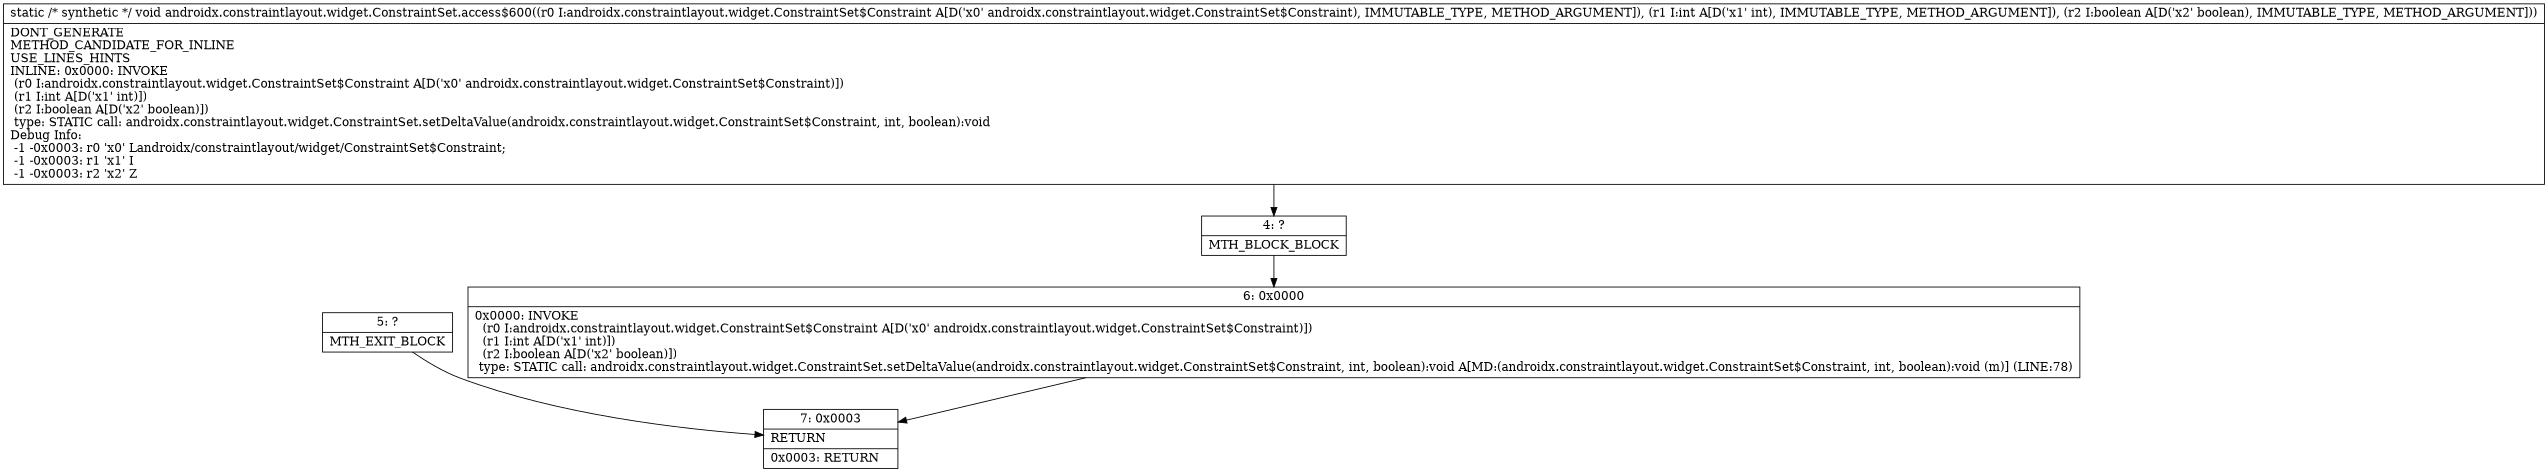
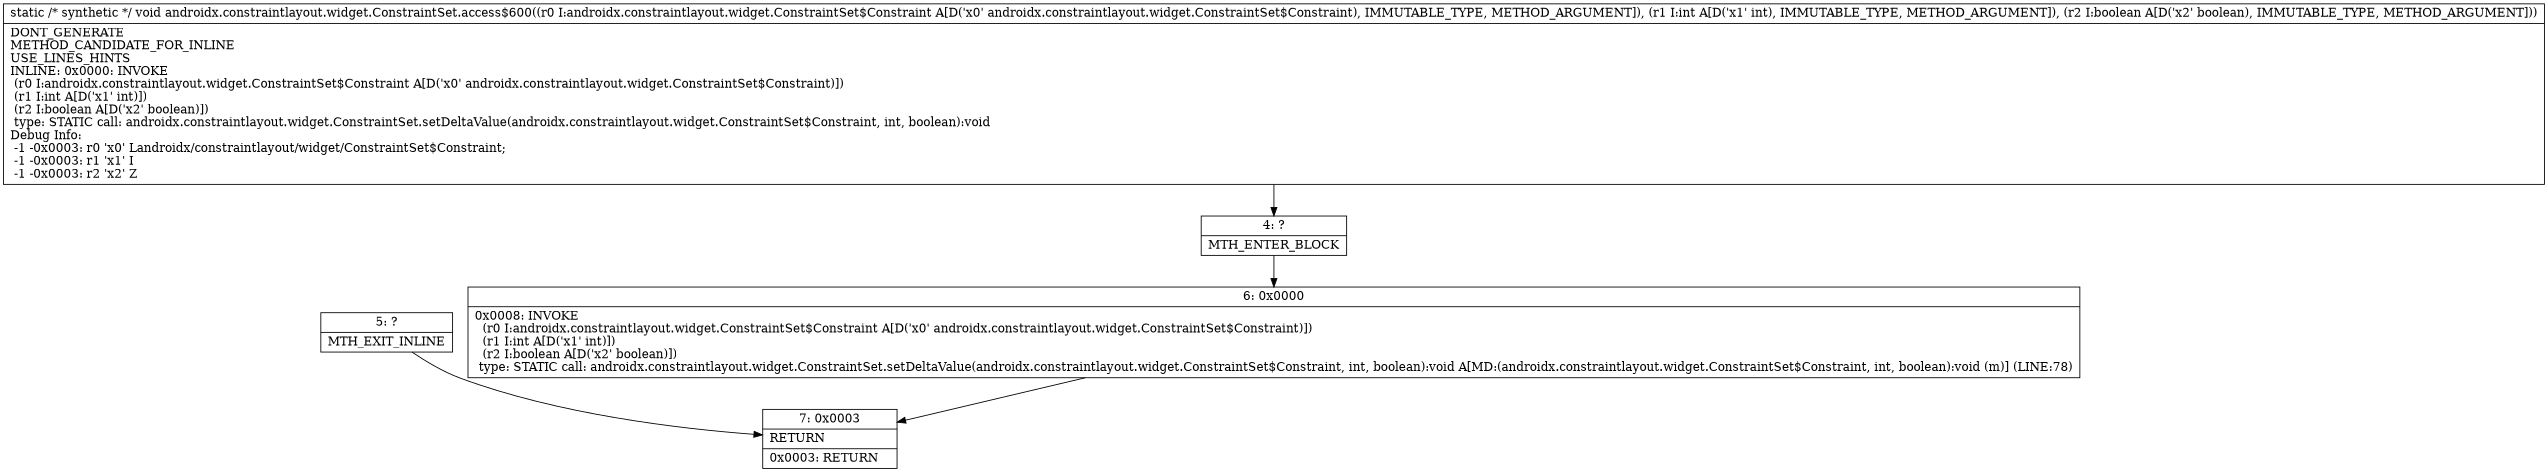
(1274, 245) -> (1274, 245)
(531, 316) -> (531, 316)
(388, 342) -> (387, 342)
